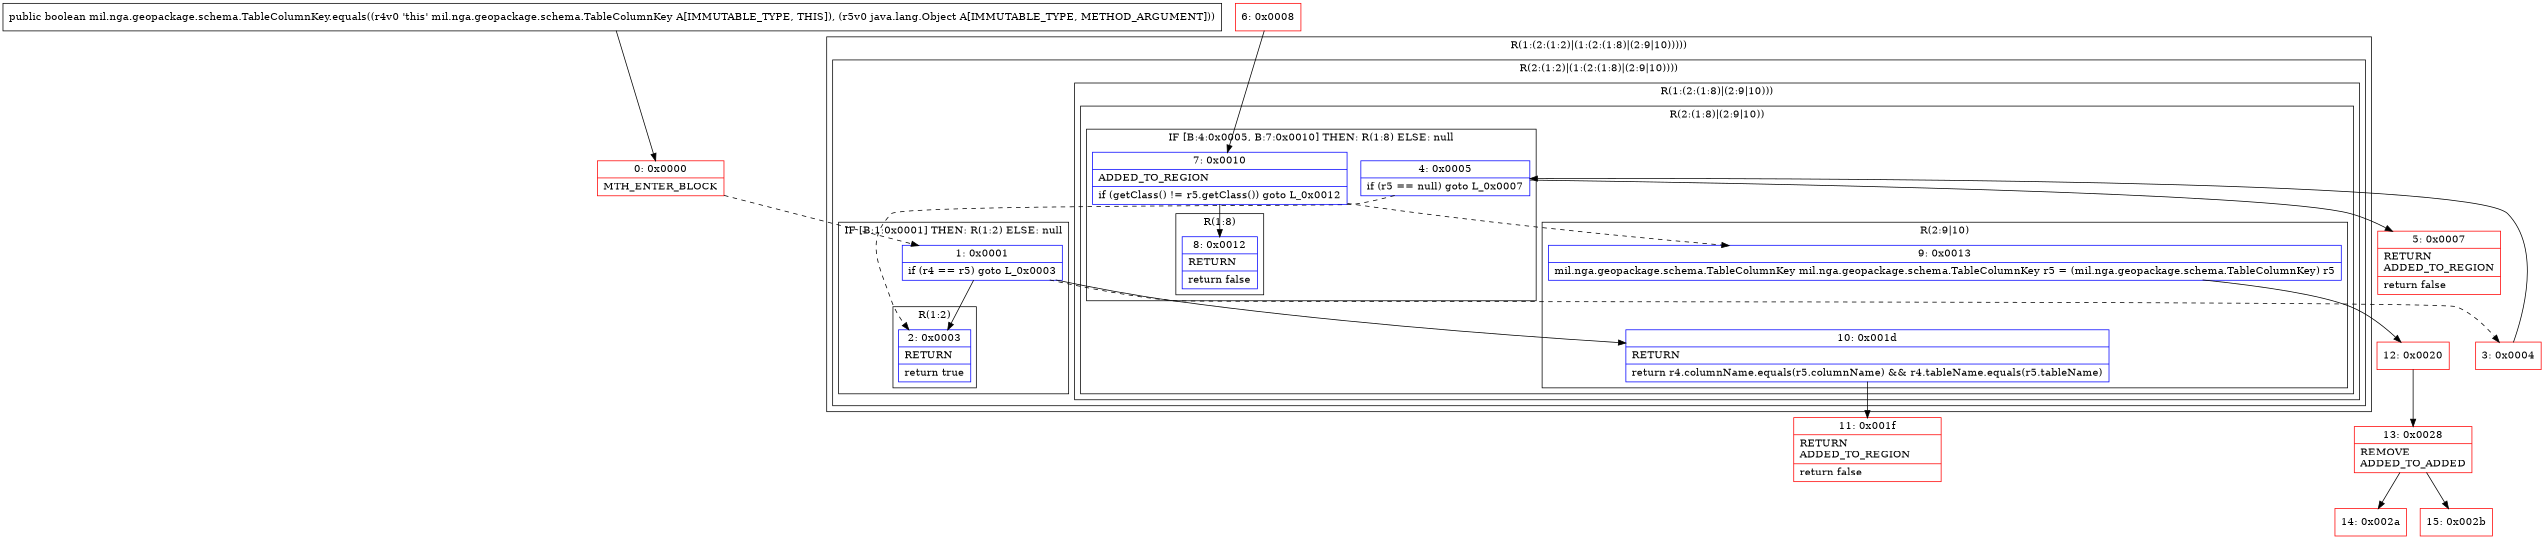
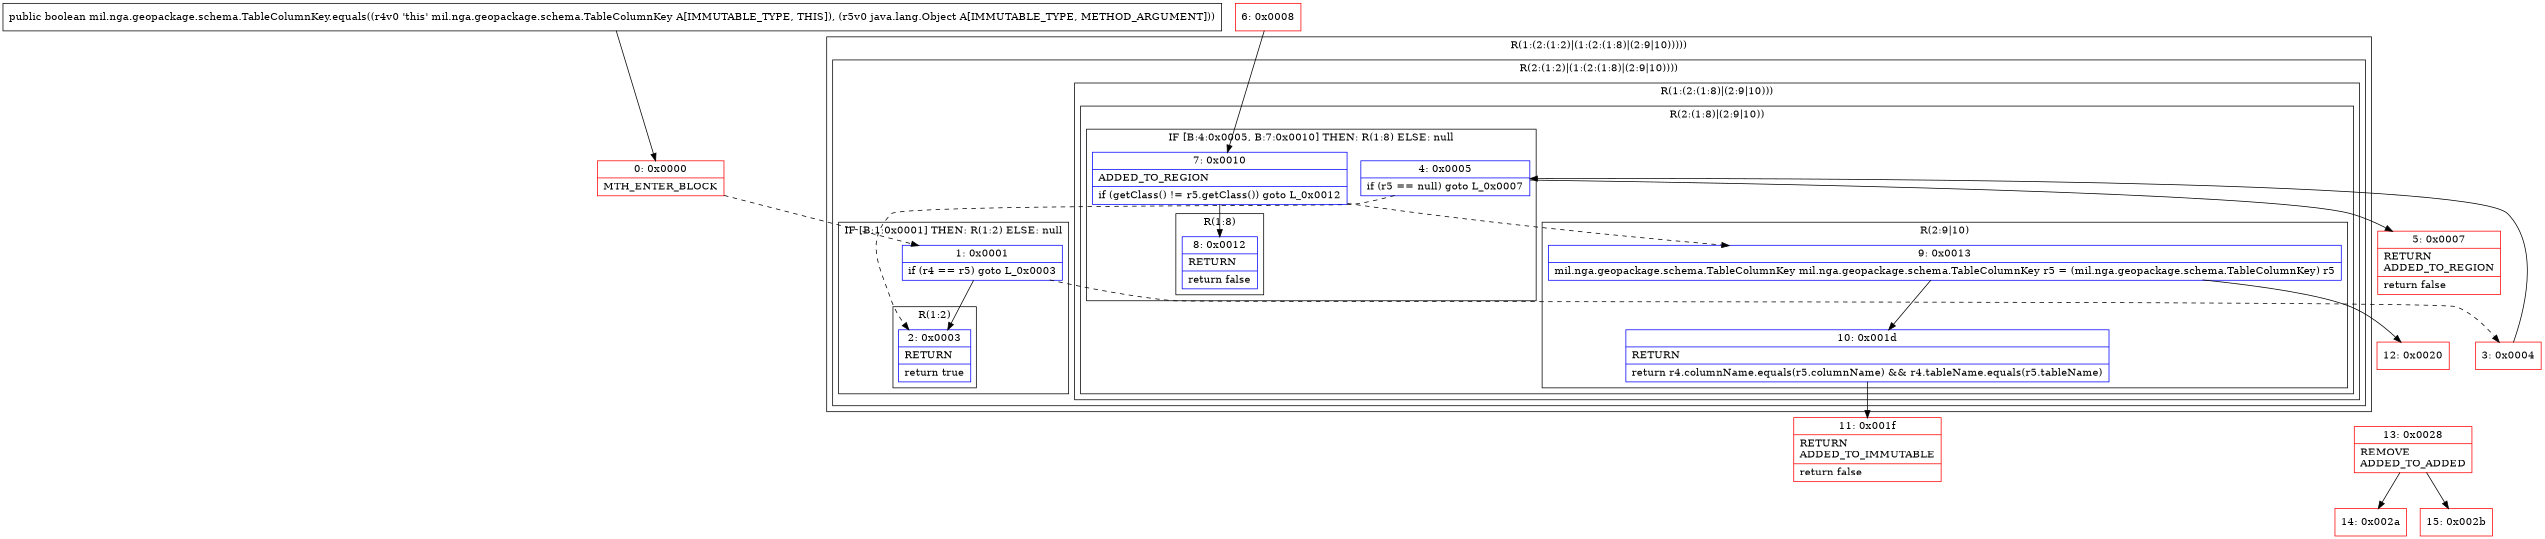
(1336, 320) -> (1908, 307)
(2413, 394) -> none
(1855, 454) -> (1867, 454)
